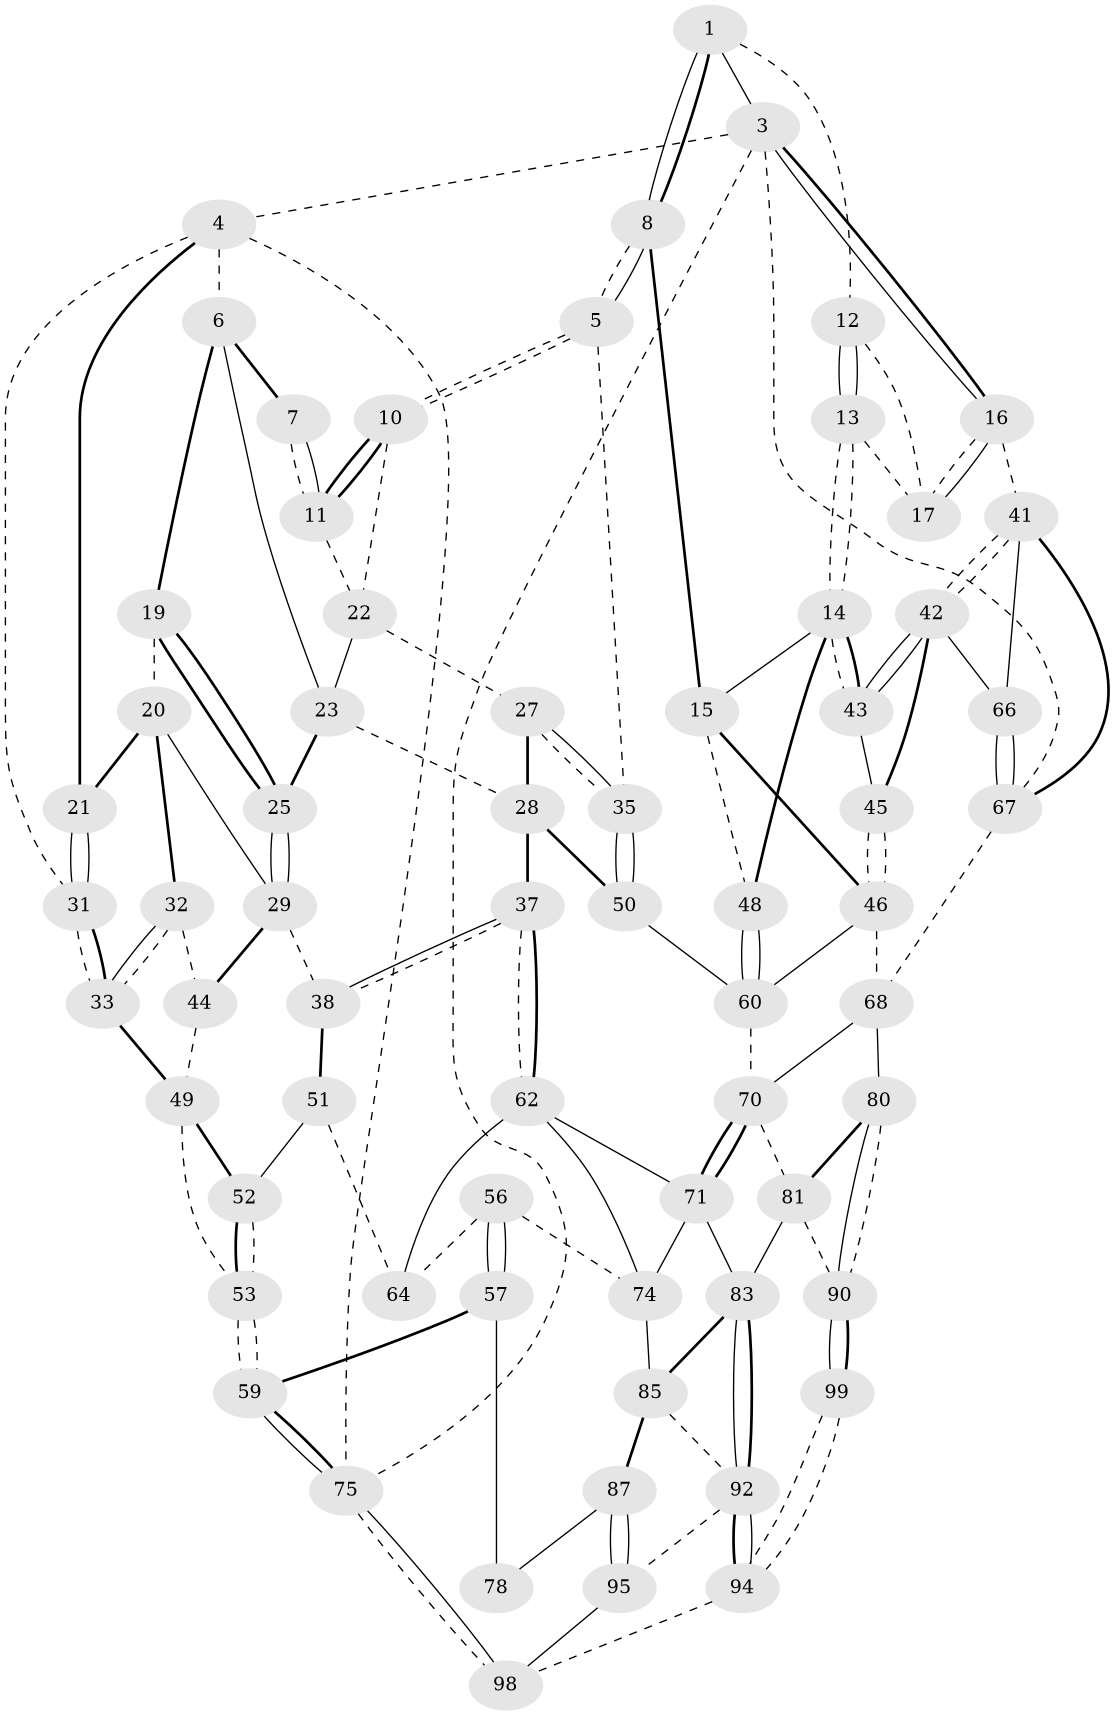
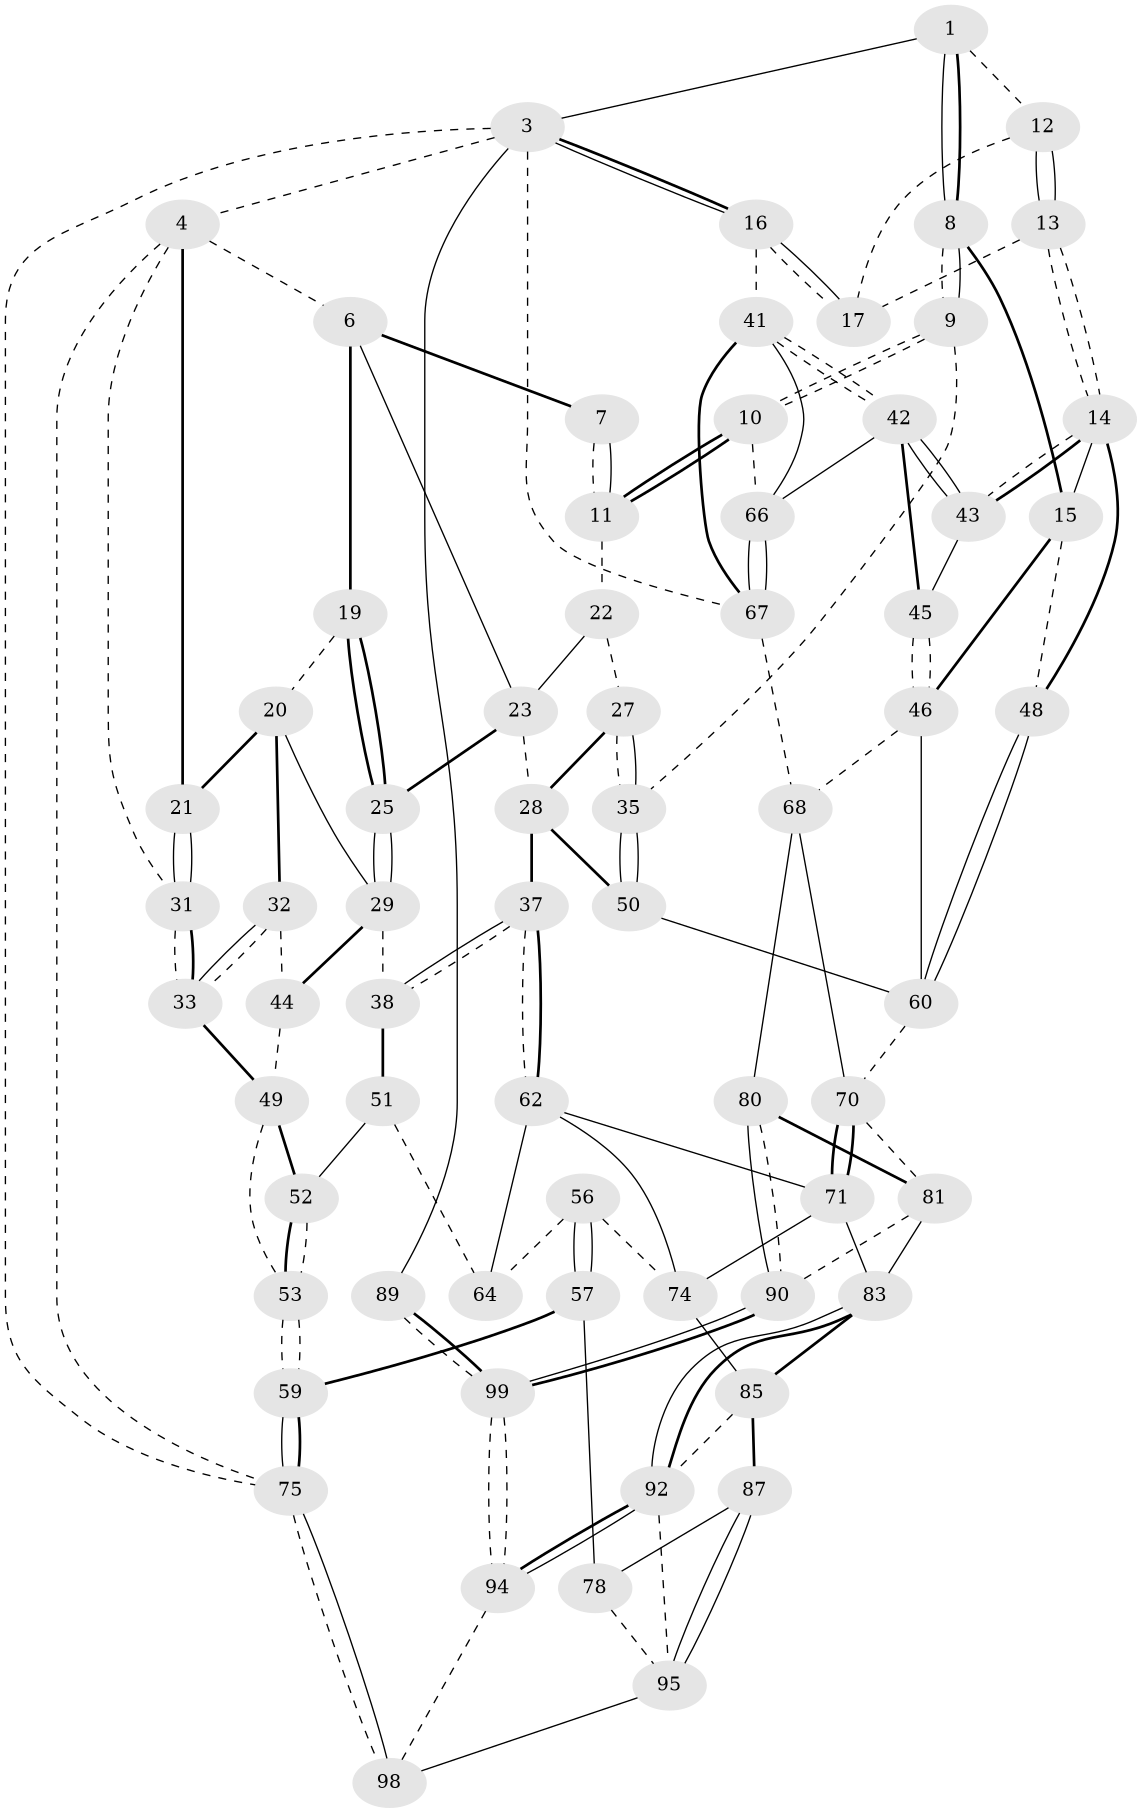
(597, 322) -> (951, 322)
(375, 517) -> (754, 468)
none -> (388, 1296)
none -> (632, 1637)
